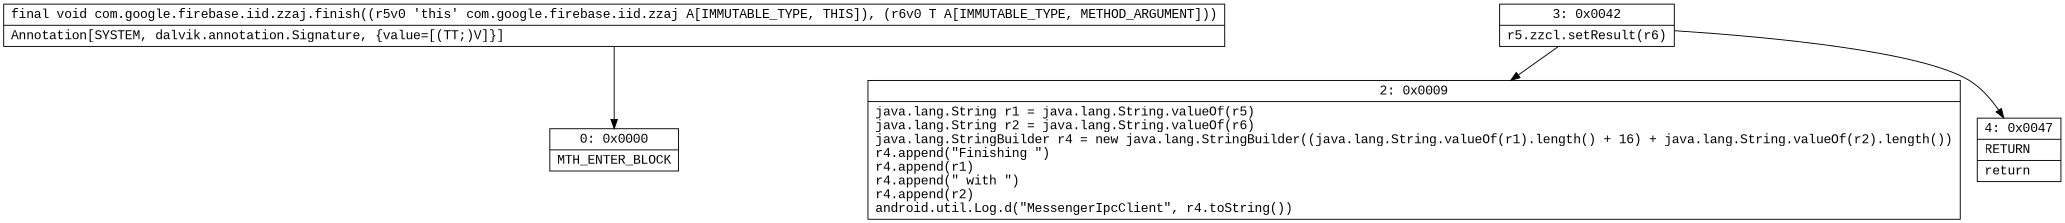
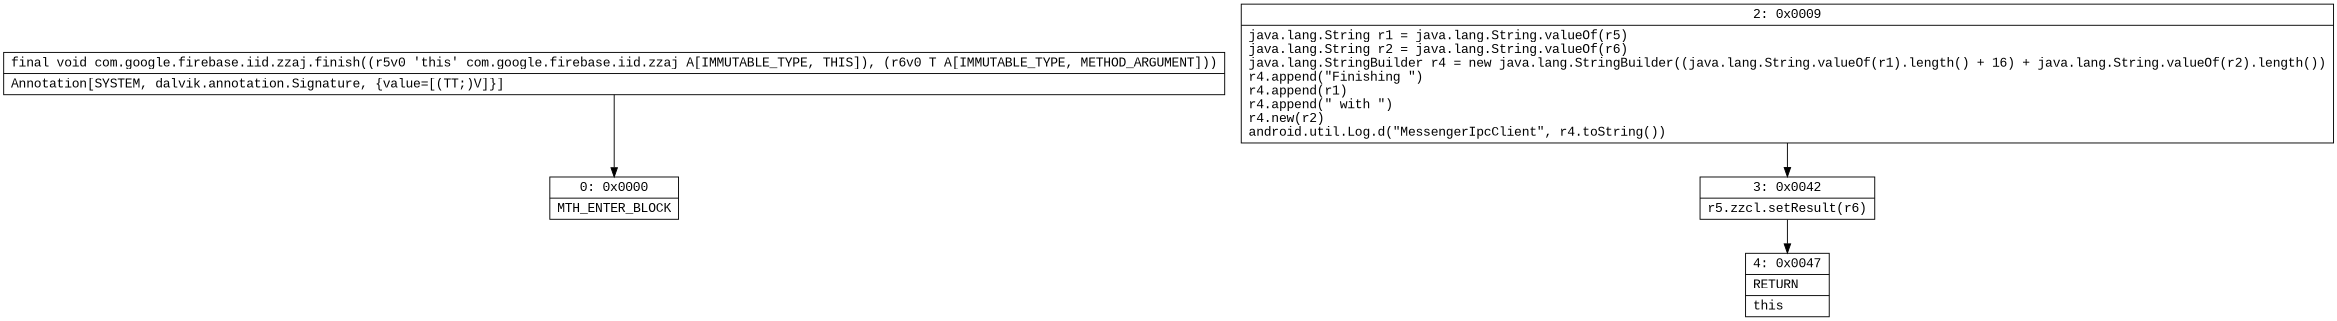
(1538, 61) -> (1787, 155)
(2008, 171) -> (1769, 306)
(925, 194) -> (1287, 118)
